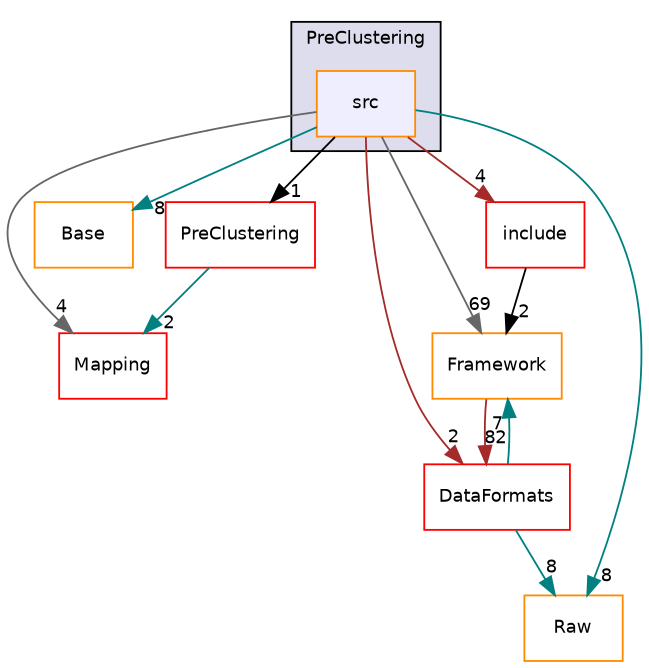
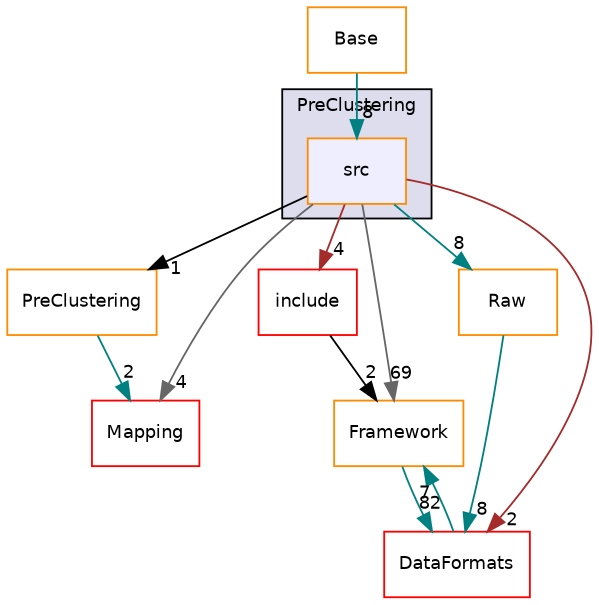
(233, 164) -> (357, 100)
(240, 235) -> (82, 302)
(485, 423) -> (412, 491)
(531, 555) -> (489, 425)
